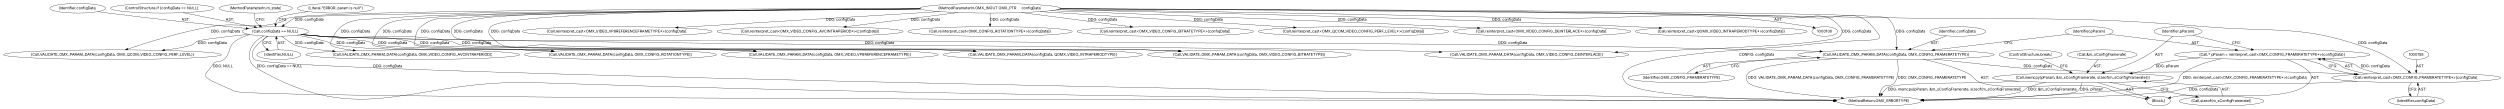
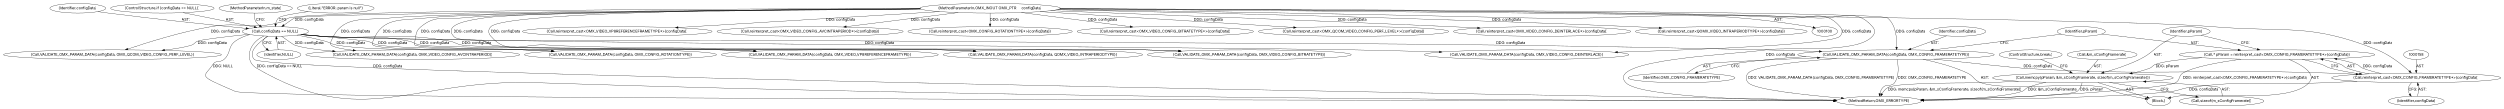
(1757, 55) -> (1781, 55)
